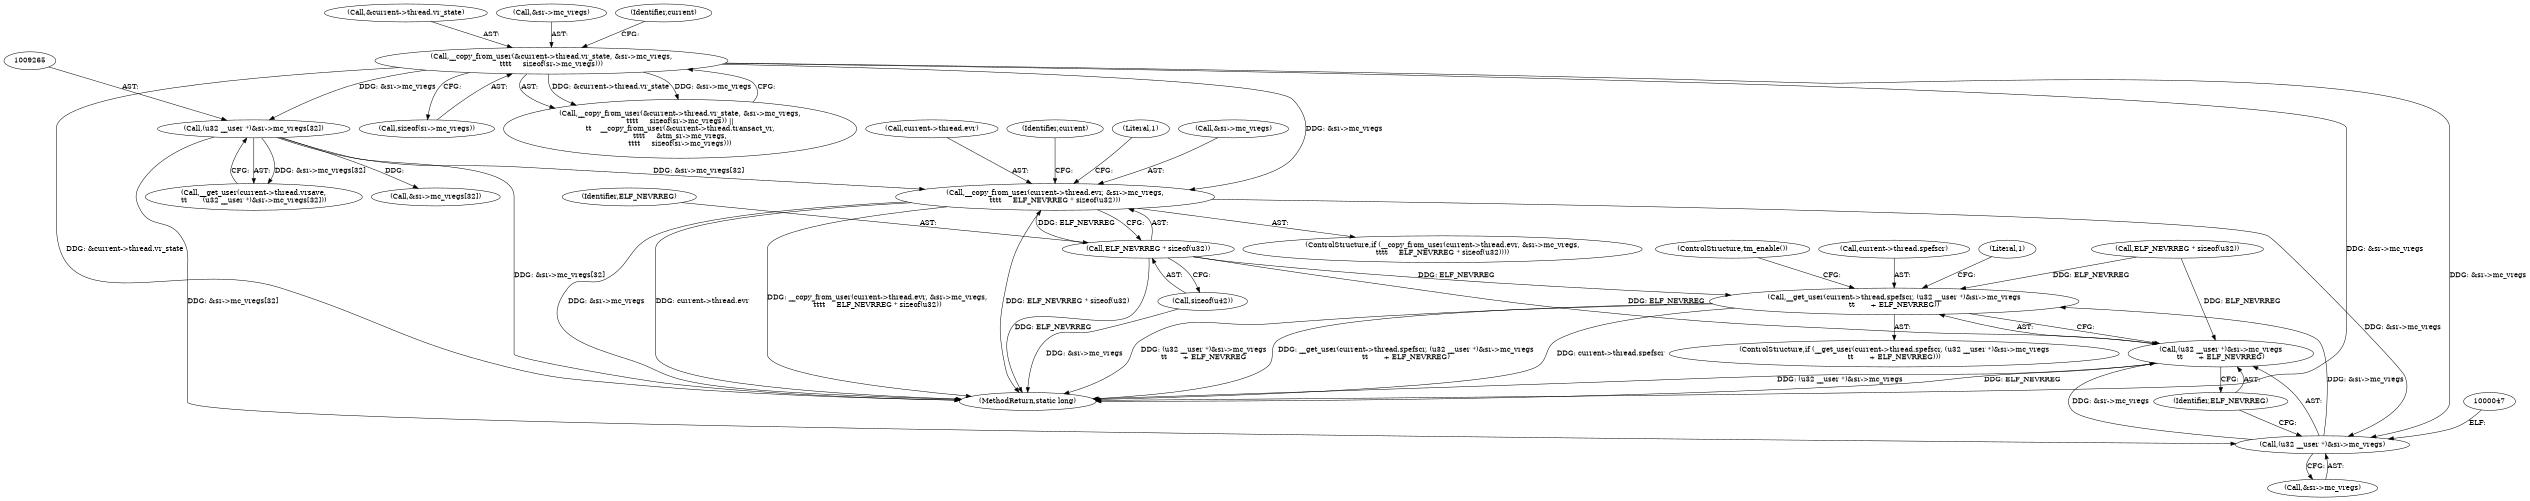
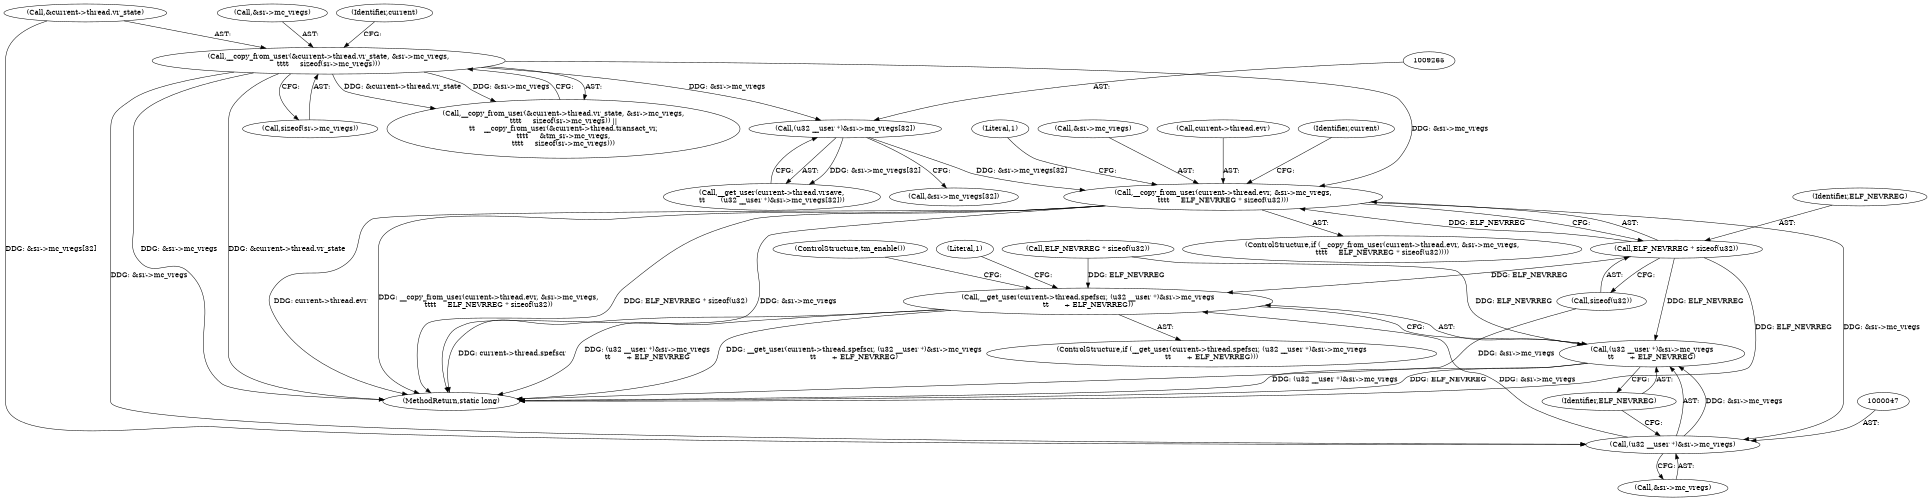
(396, 171) -> (943, 171)
(1894, 249) -> none
(1203, 301) -> (1602, 301)
(532, 360) -> none
(2479, 423) -> (1872, 423)
(1042, 431) -> (586, 438)
